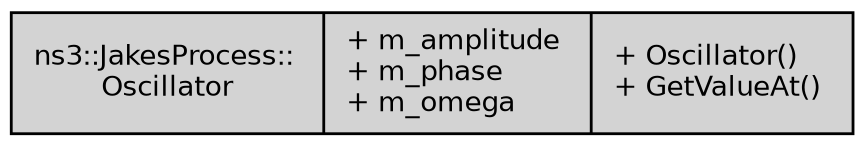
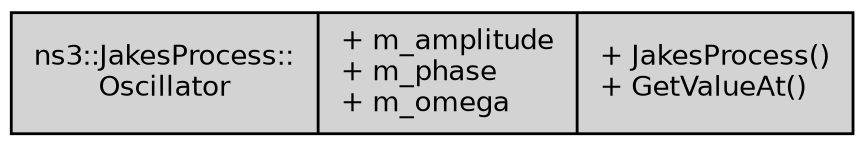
(707, 56) -> (715, 56)
